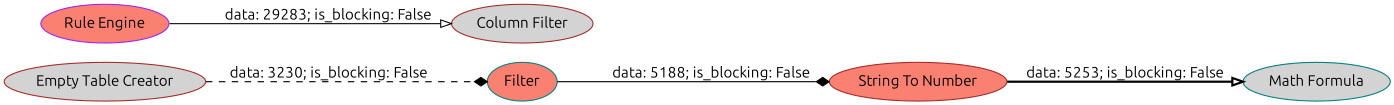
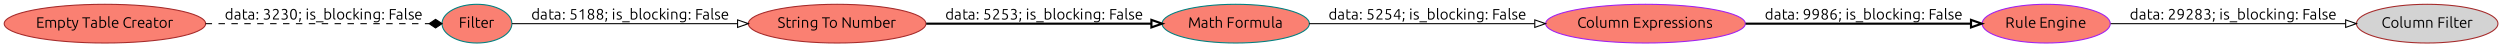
none -> (1646, 24)
(105, 82) -> (105, 24)
(687, 82) -> (625, 24)
(1317, 82) -> (1236, 24)
